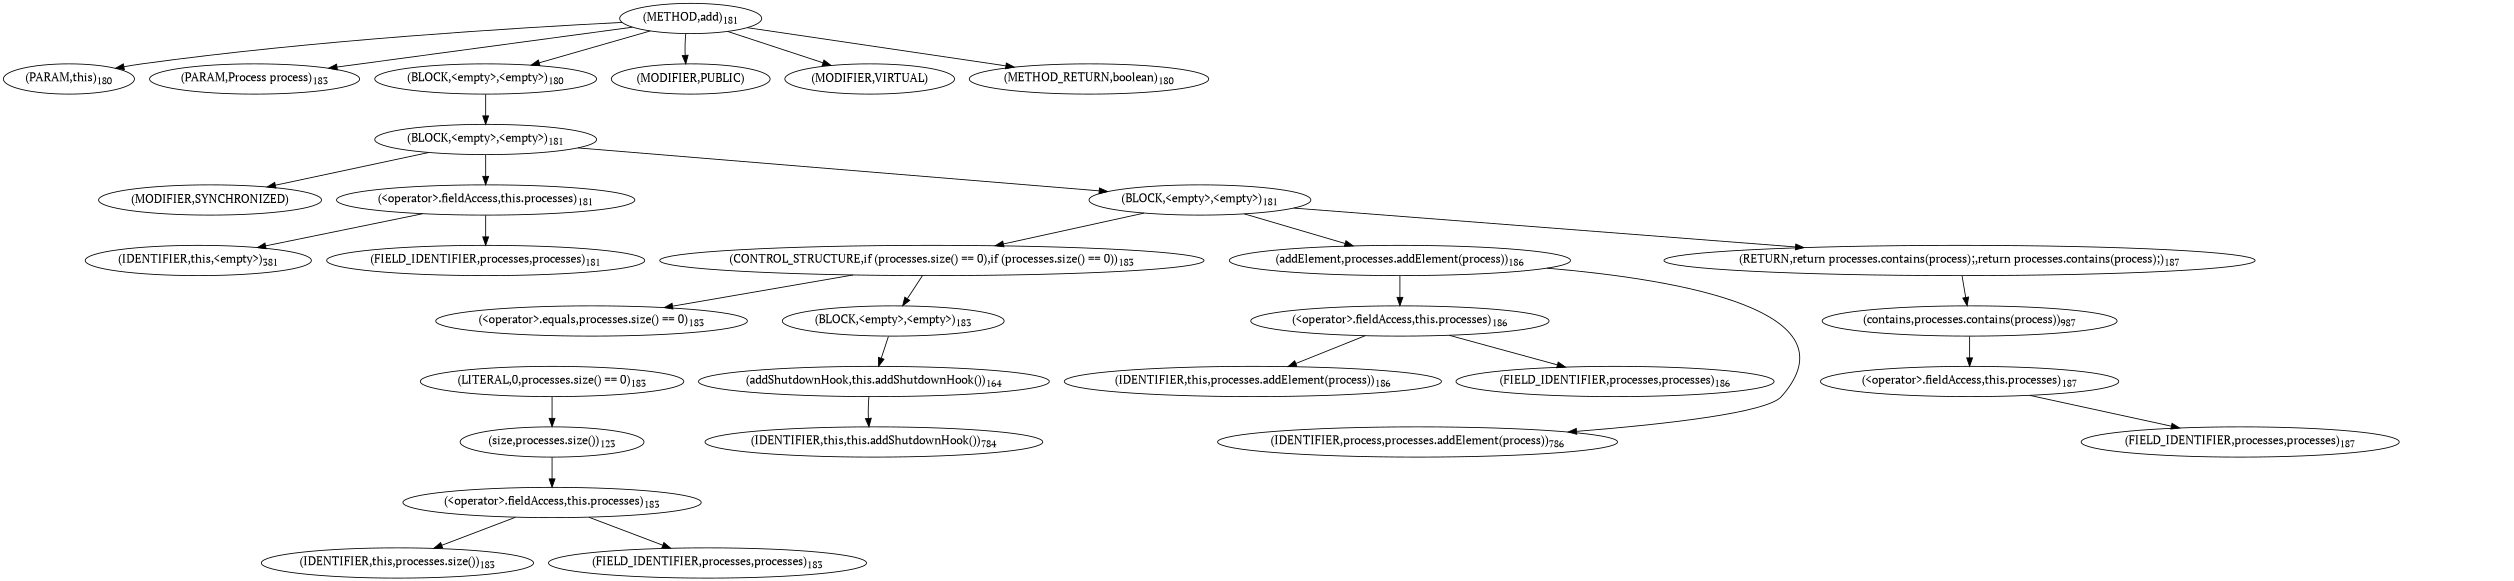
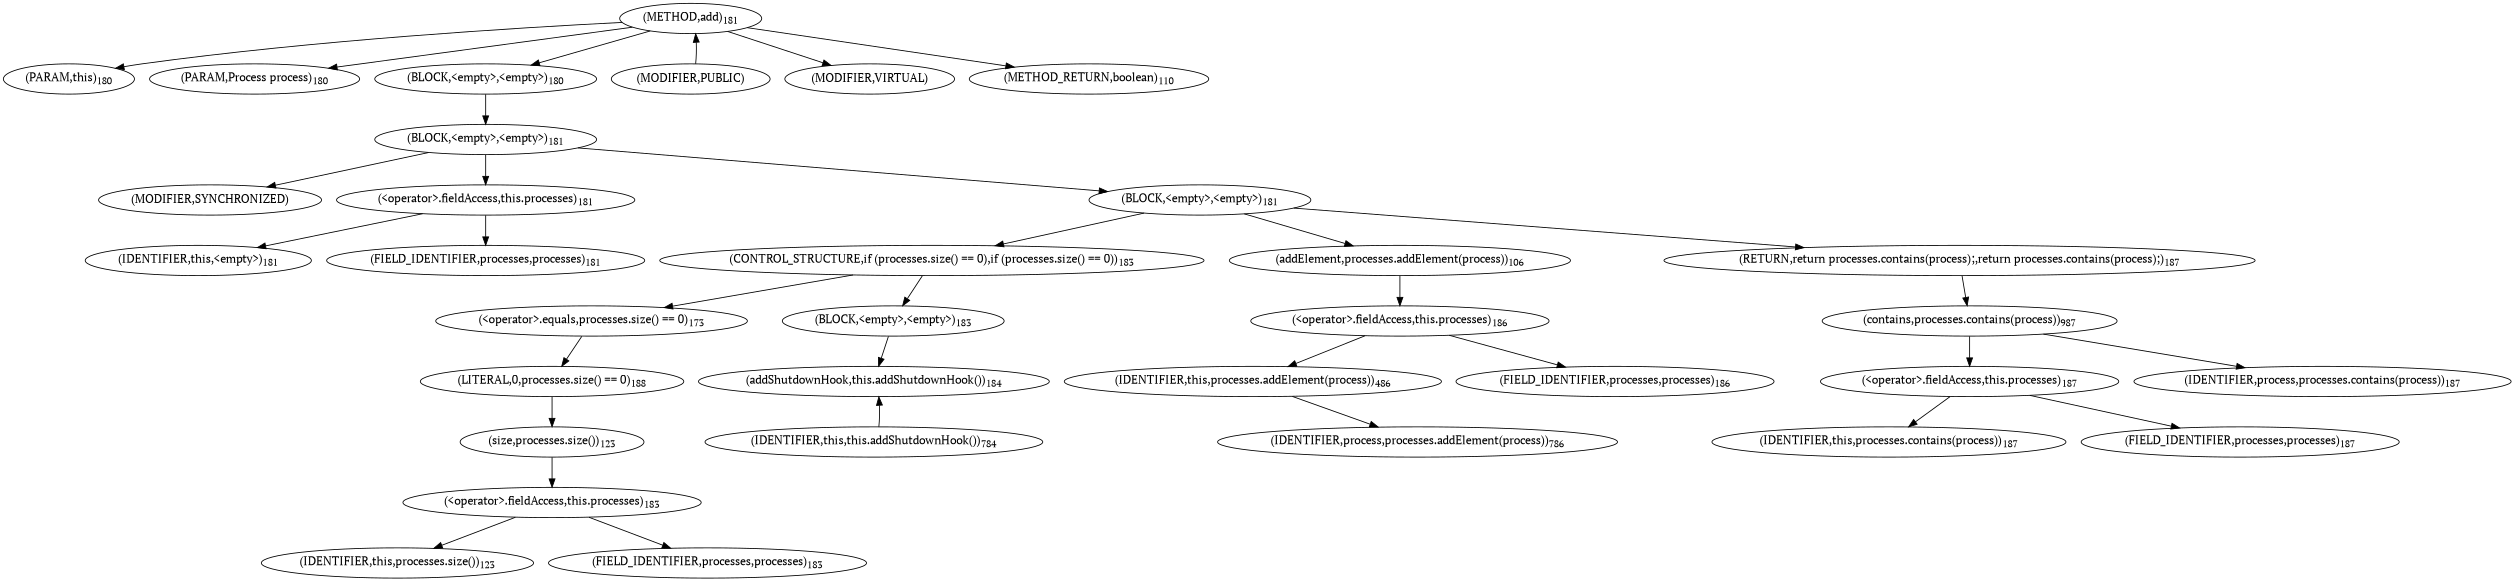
(685, 45) -> (696, 53)
(321, 78) -> (321, 78)
(1166, 78) -> (1166, 78)
(271, 259) -> (271, 259)
(1516, 259) -> (1516, 259)
(697, 320) -> (697, 320)
(1796, 343) -> (1331, 410)
none -> (574, 348)
(639, 380) -> (639, 380)
(994, 380) -> (994, 380)
(1383, 380) -> (1383, 380)
none -> (2323, 381)
(868, 408) -> (879, 416)
none -> (1889, 442)
(487, 562) -> (487, 562)
